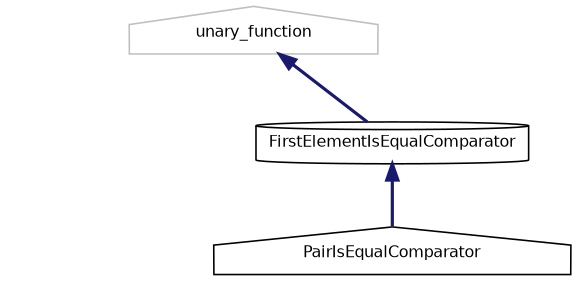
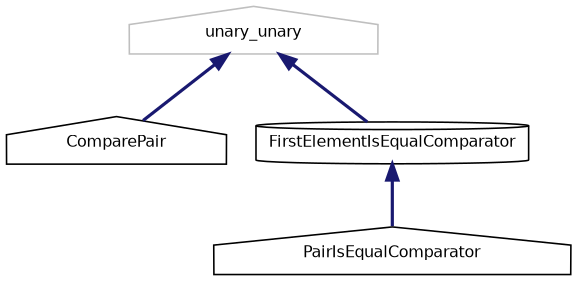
(254, 33) -> (254, 33)
none -> (116, 143)
